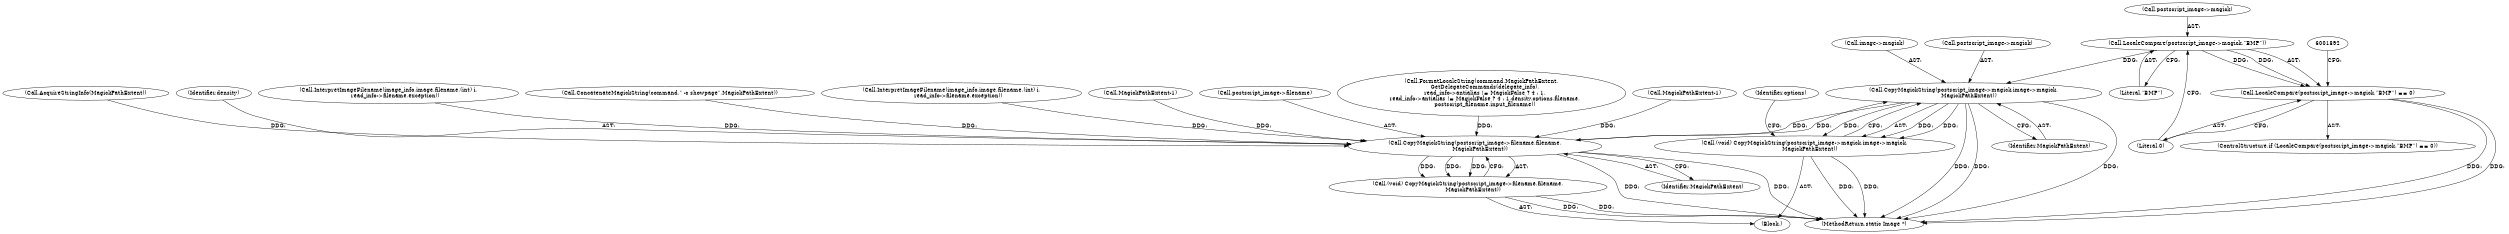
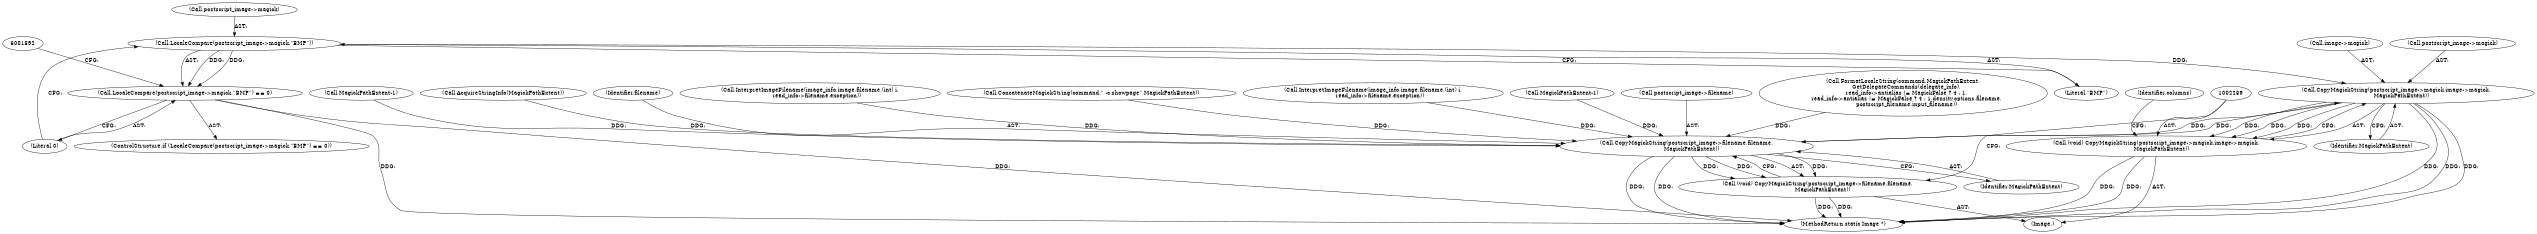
(214, 93) -> (633, 93)
(1781, 93) -> (2165, 93)
none -> (2231, 93)
(1772, 224) -> (2043, 224)
